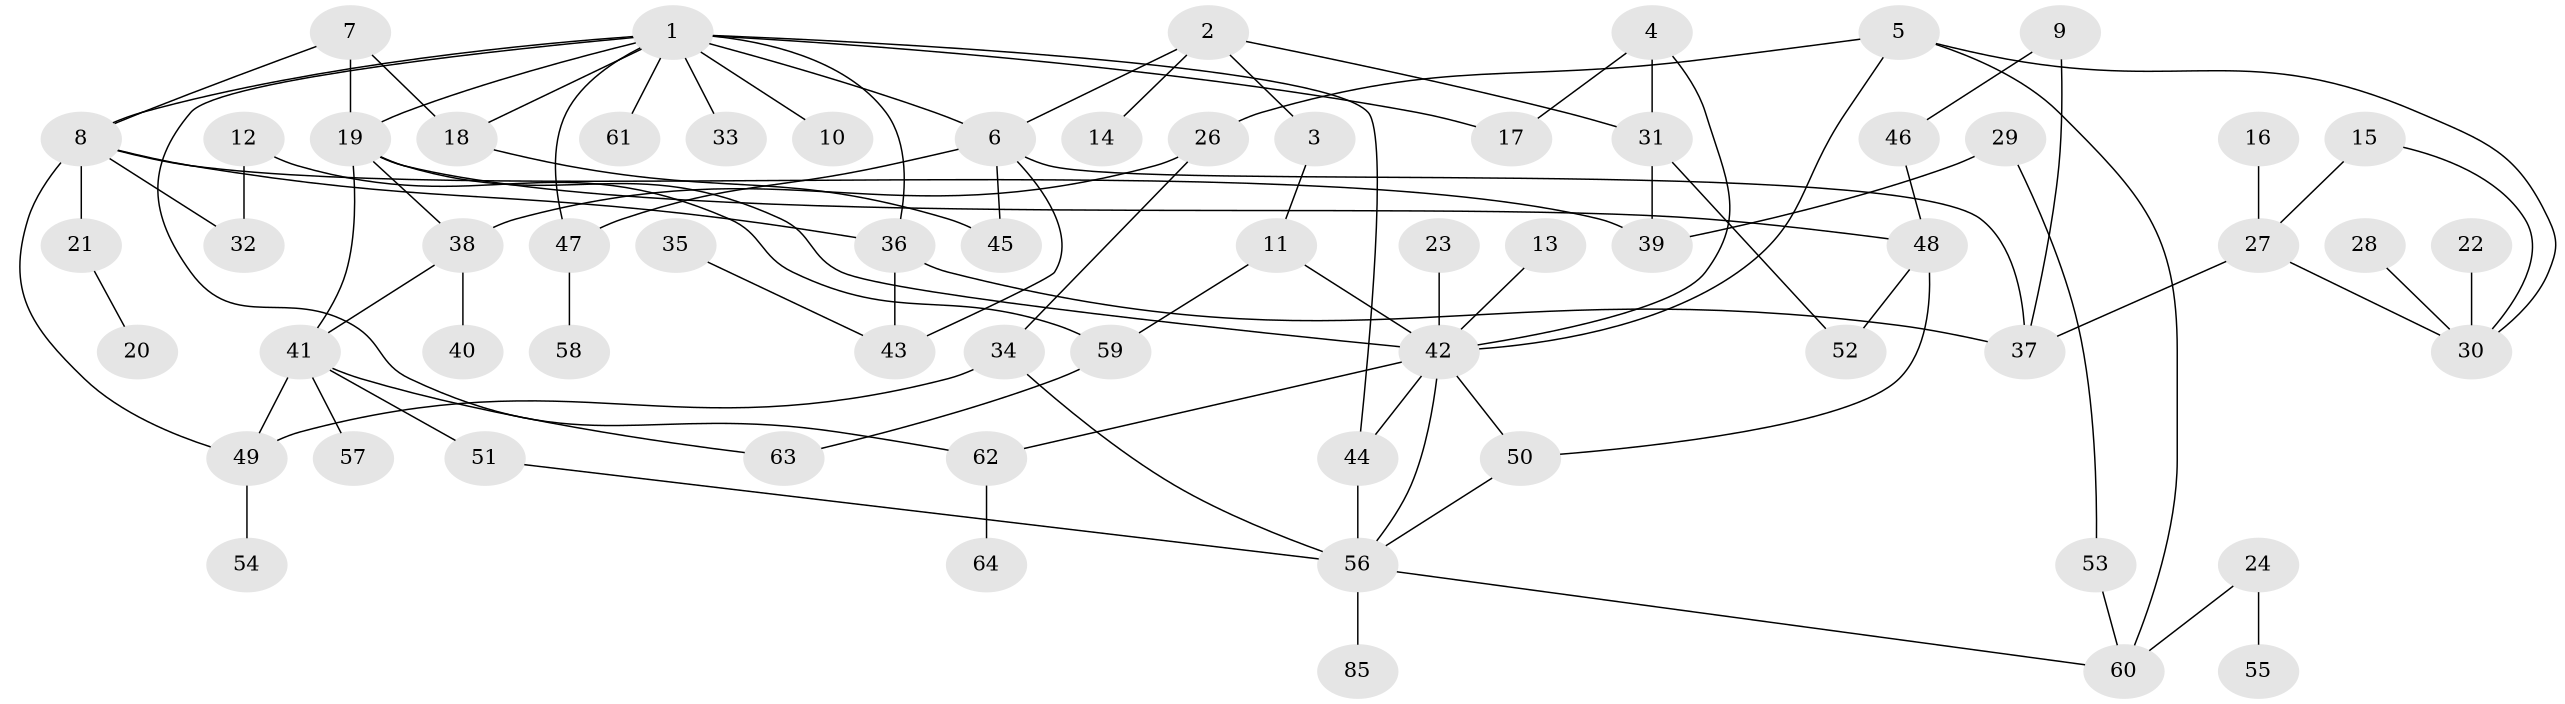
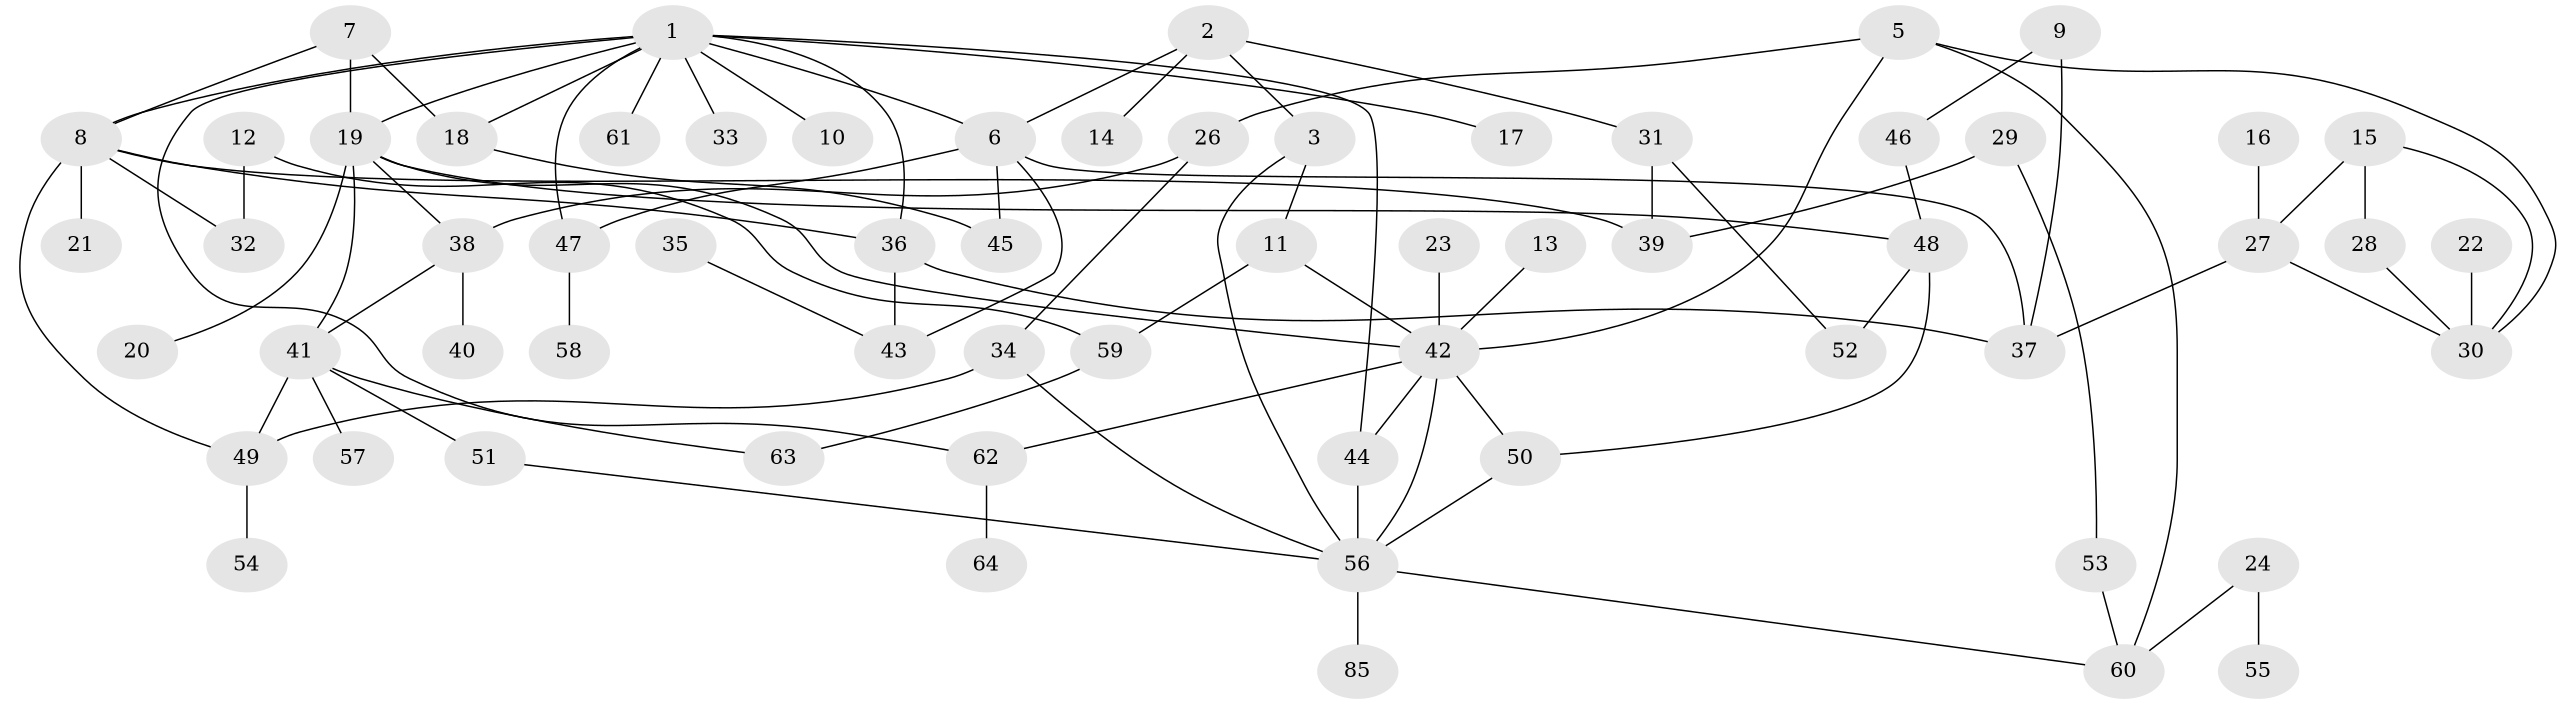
(1652, 33) -> none
none -> (2365, 192)
(109, 299) -> (289, 280)
none -> (1240, 346)
